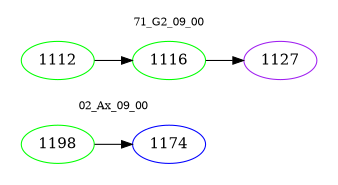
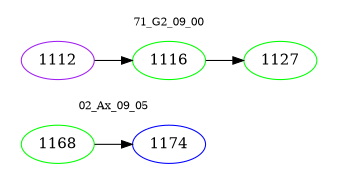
(58, 60) -> (58, 60)
(280, 60) -> (280, 60)
(113, 107) -> (113, 107)
(58, 144) -> (58, 144)
